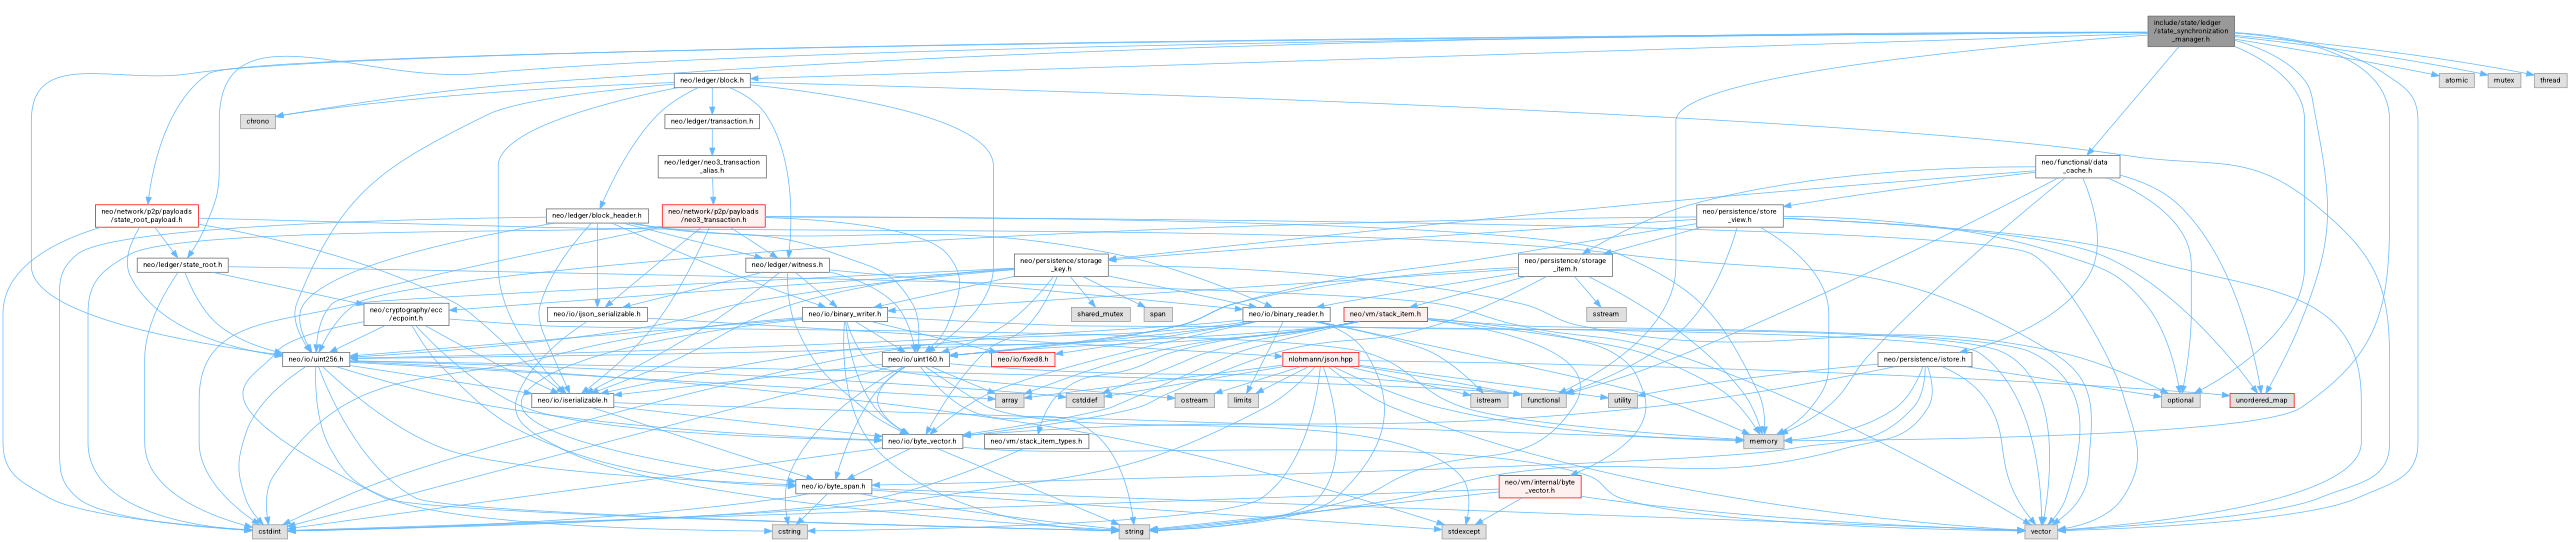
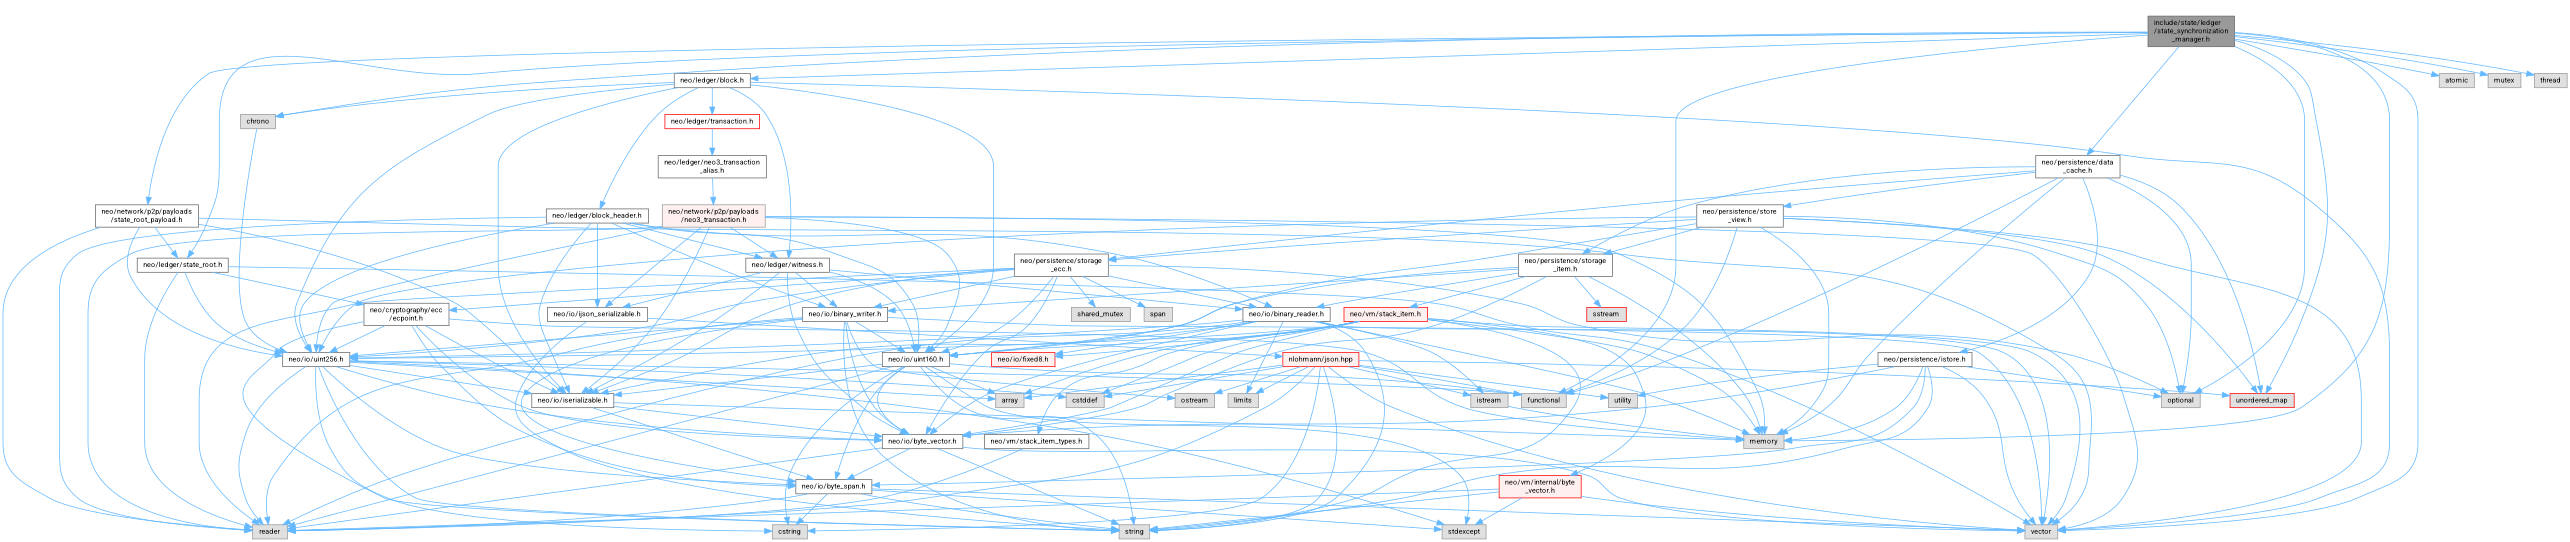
(868, 46) -> (240, 248)
(712, 122) -> (712, 122)
(2078, 167) -> (2078, 167)
(147, 216) -> (147, 216)
(714, 216) -> (714, 216)
(1061, 265) -> (1061, 265)
(1607, 314) -> (1607, 314)
(931, 336) -> (1211, 342)
(1470, 414) -> (1622, 425)
(270, 532) -> (270, 532)
